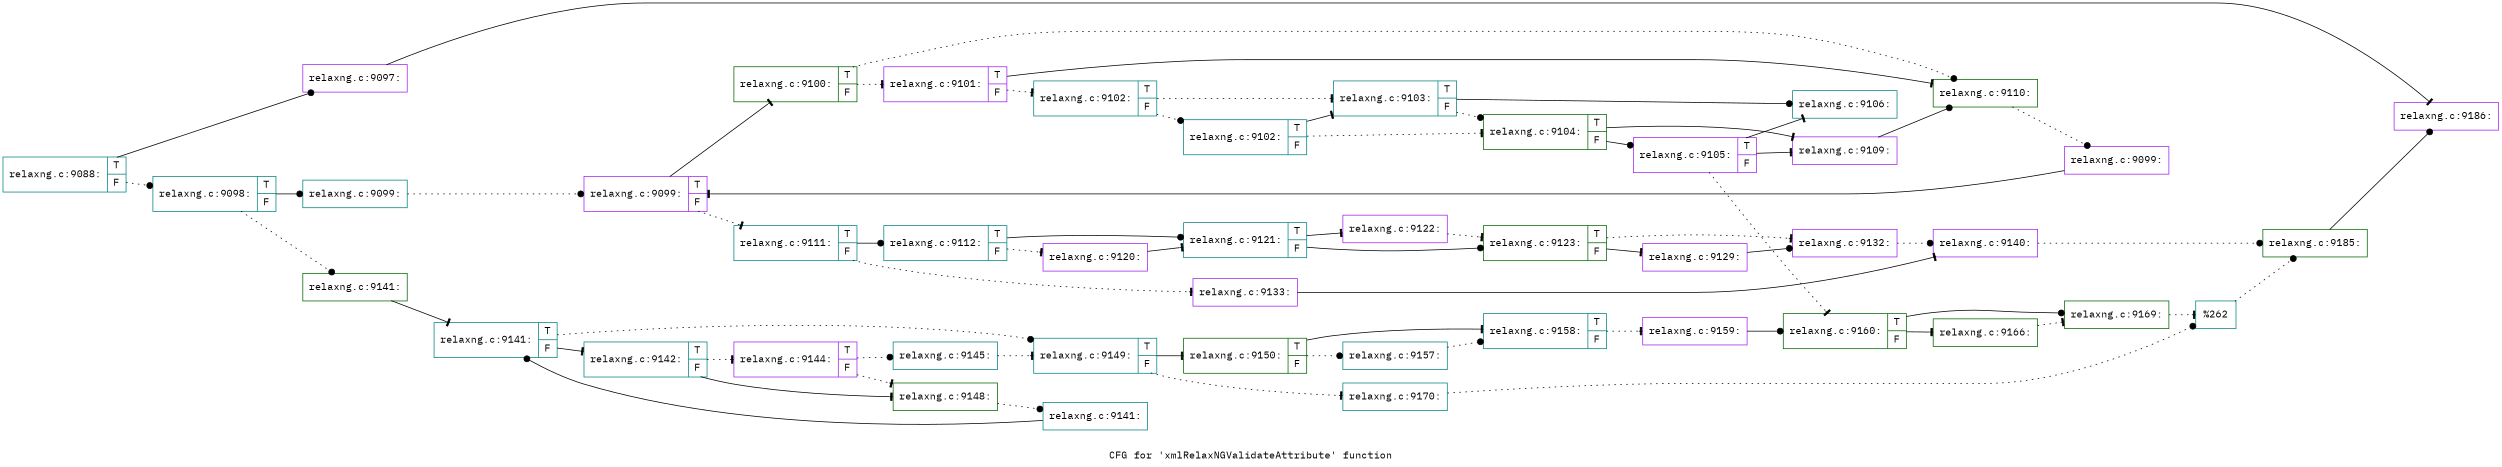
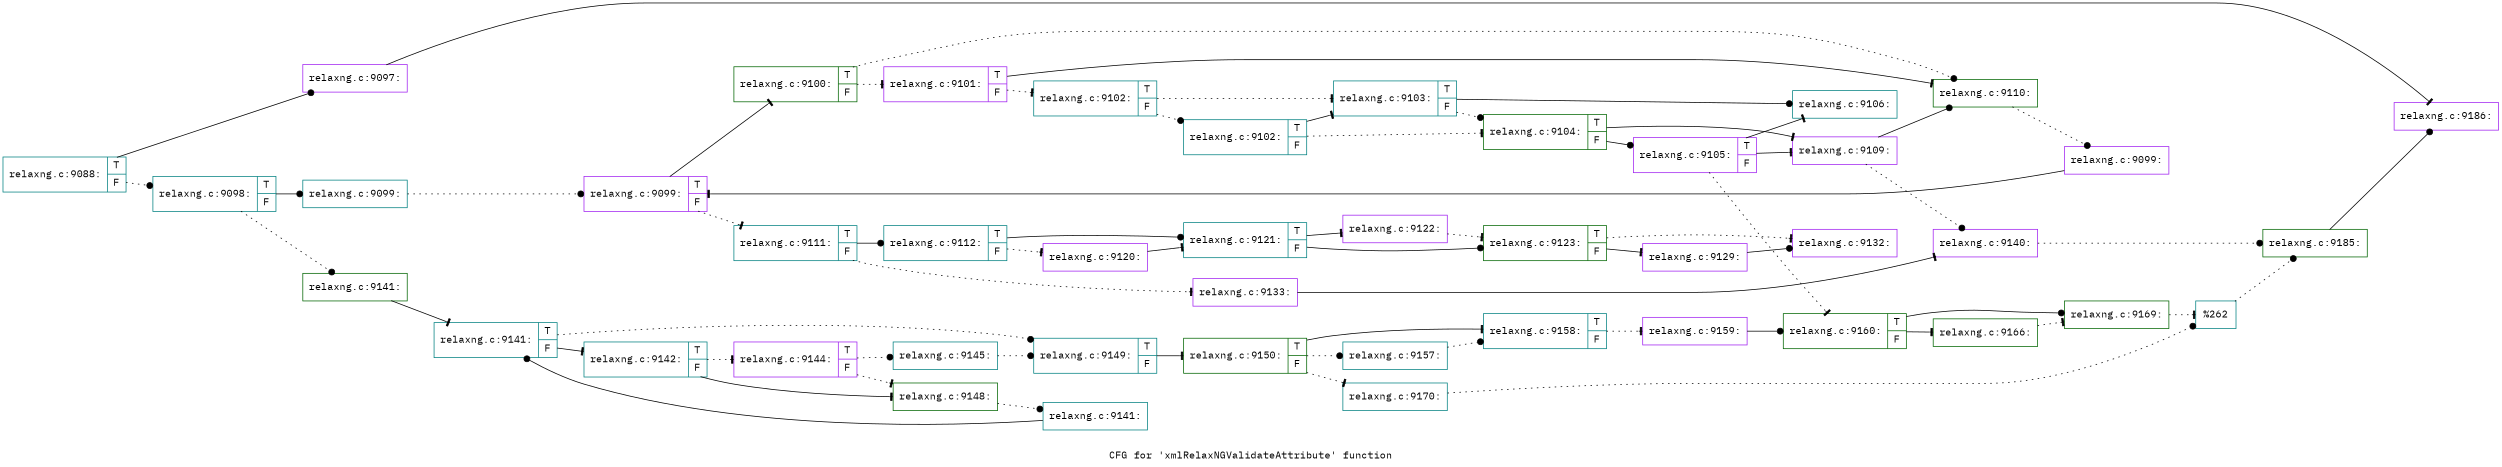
(1912, 243) -> (1915, 197)
(1014, 356) -> (1014, 356)
(1244, 389) -> (1324, 377)
